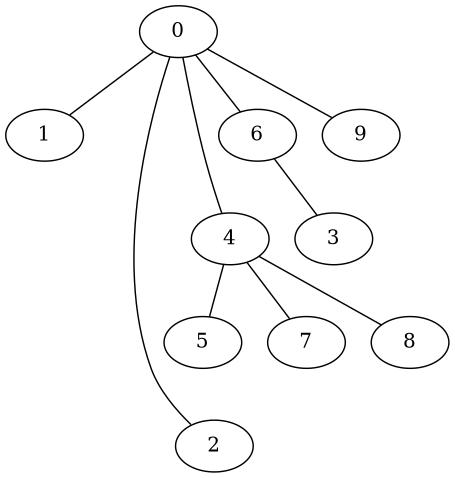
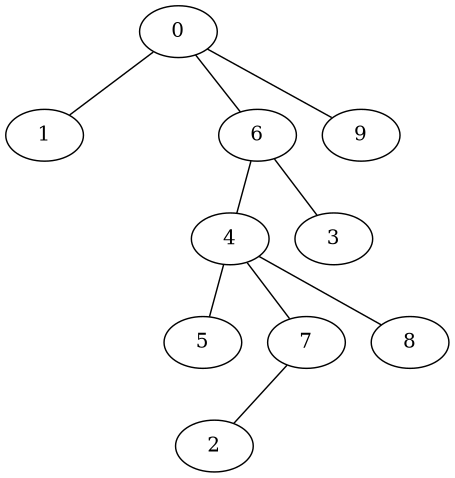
(200, 136) -> (244, 187)
(134, 246) -> (260, 394)
